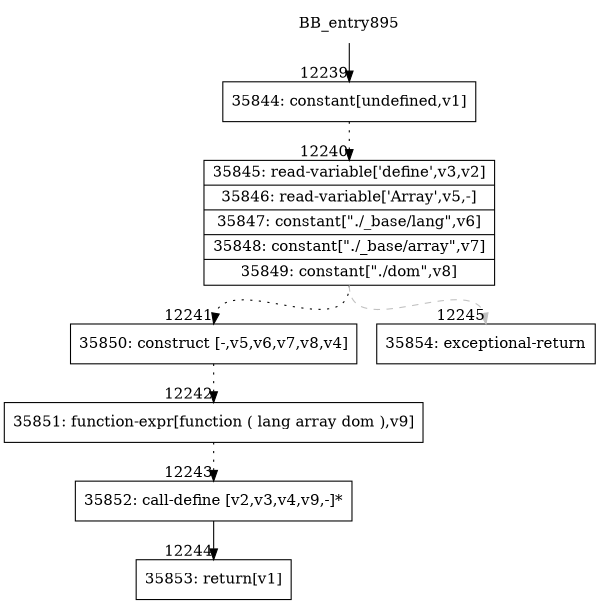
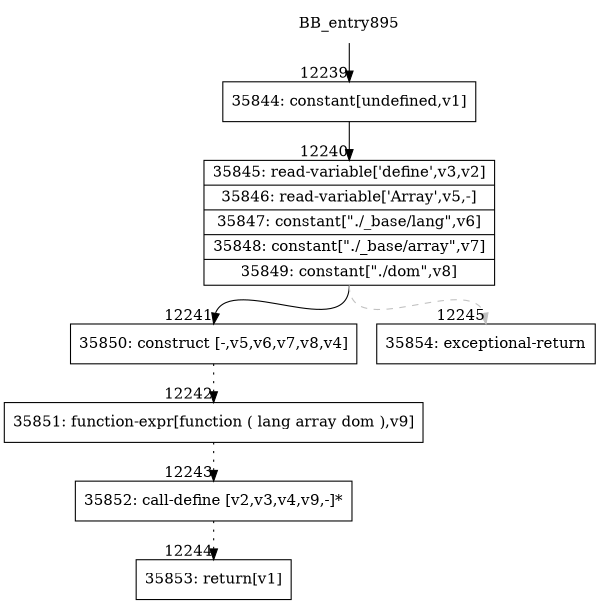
(349, 136) -> (349, 136)
(287, 306) -> (287, 306)
(214, 535) -> (214, 535)
